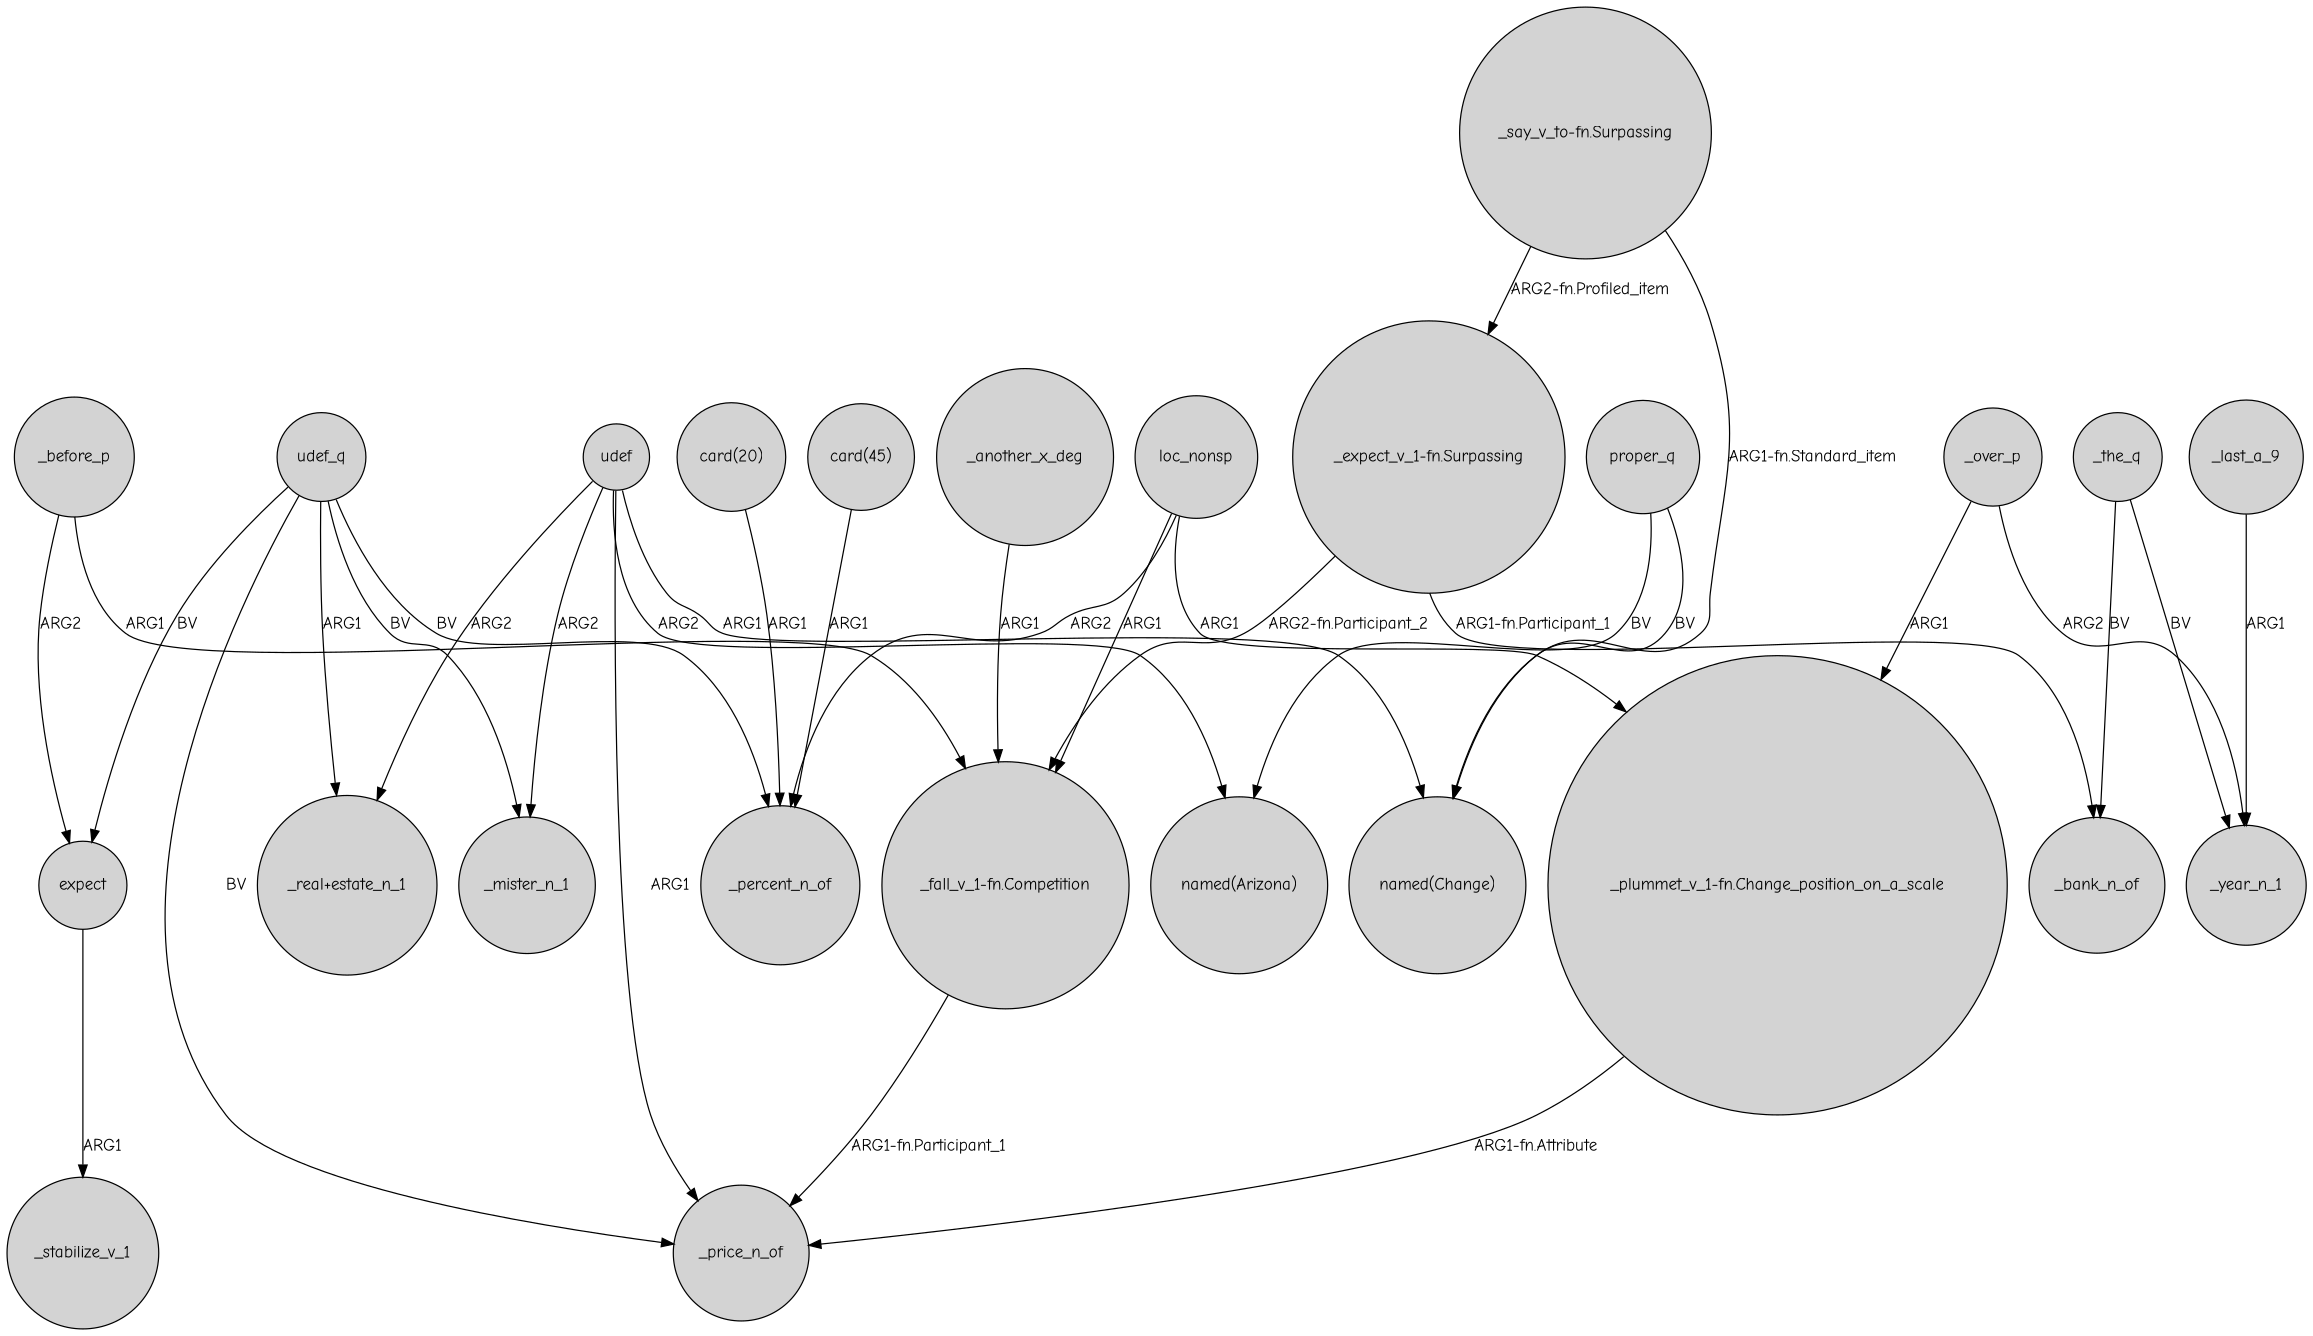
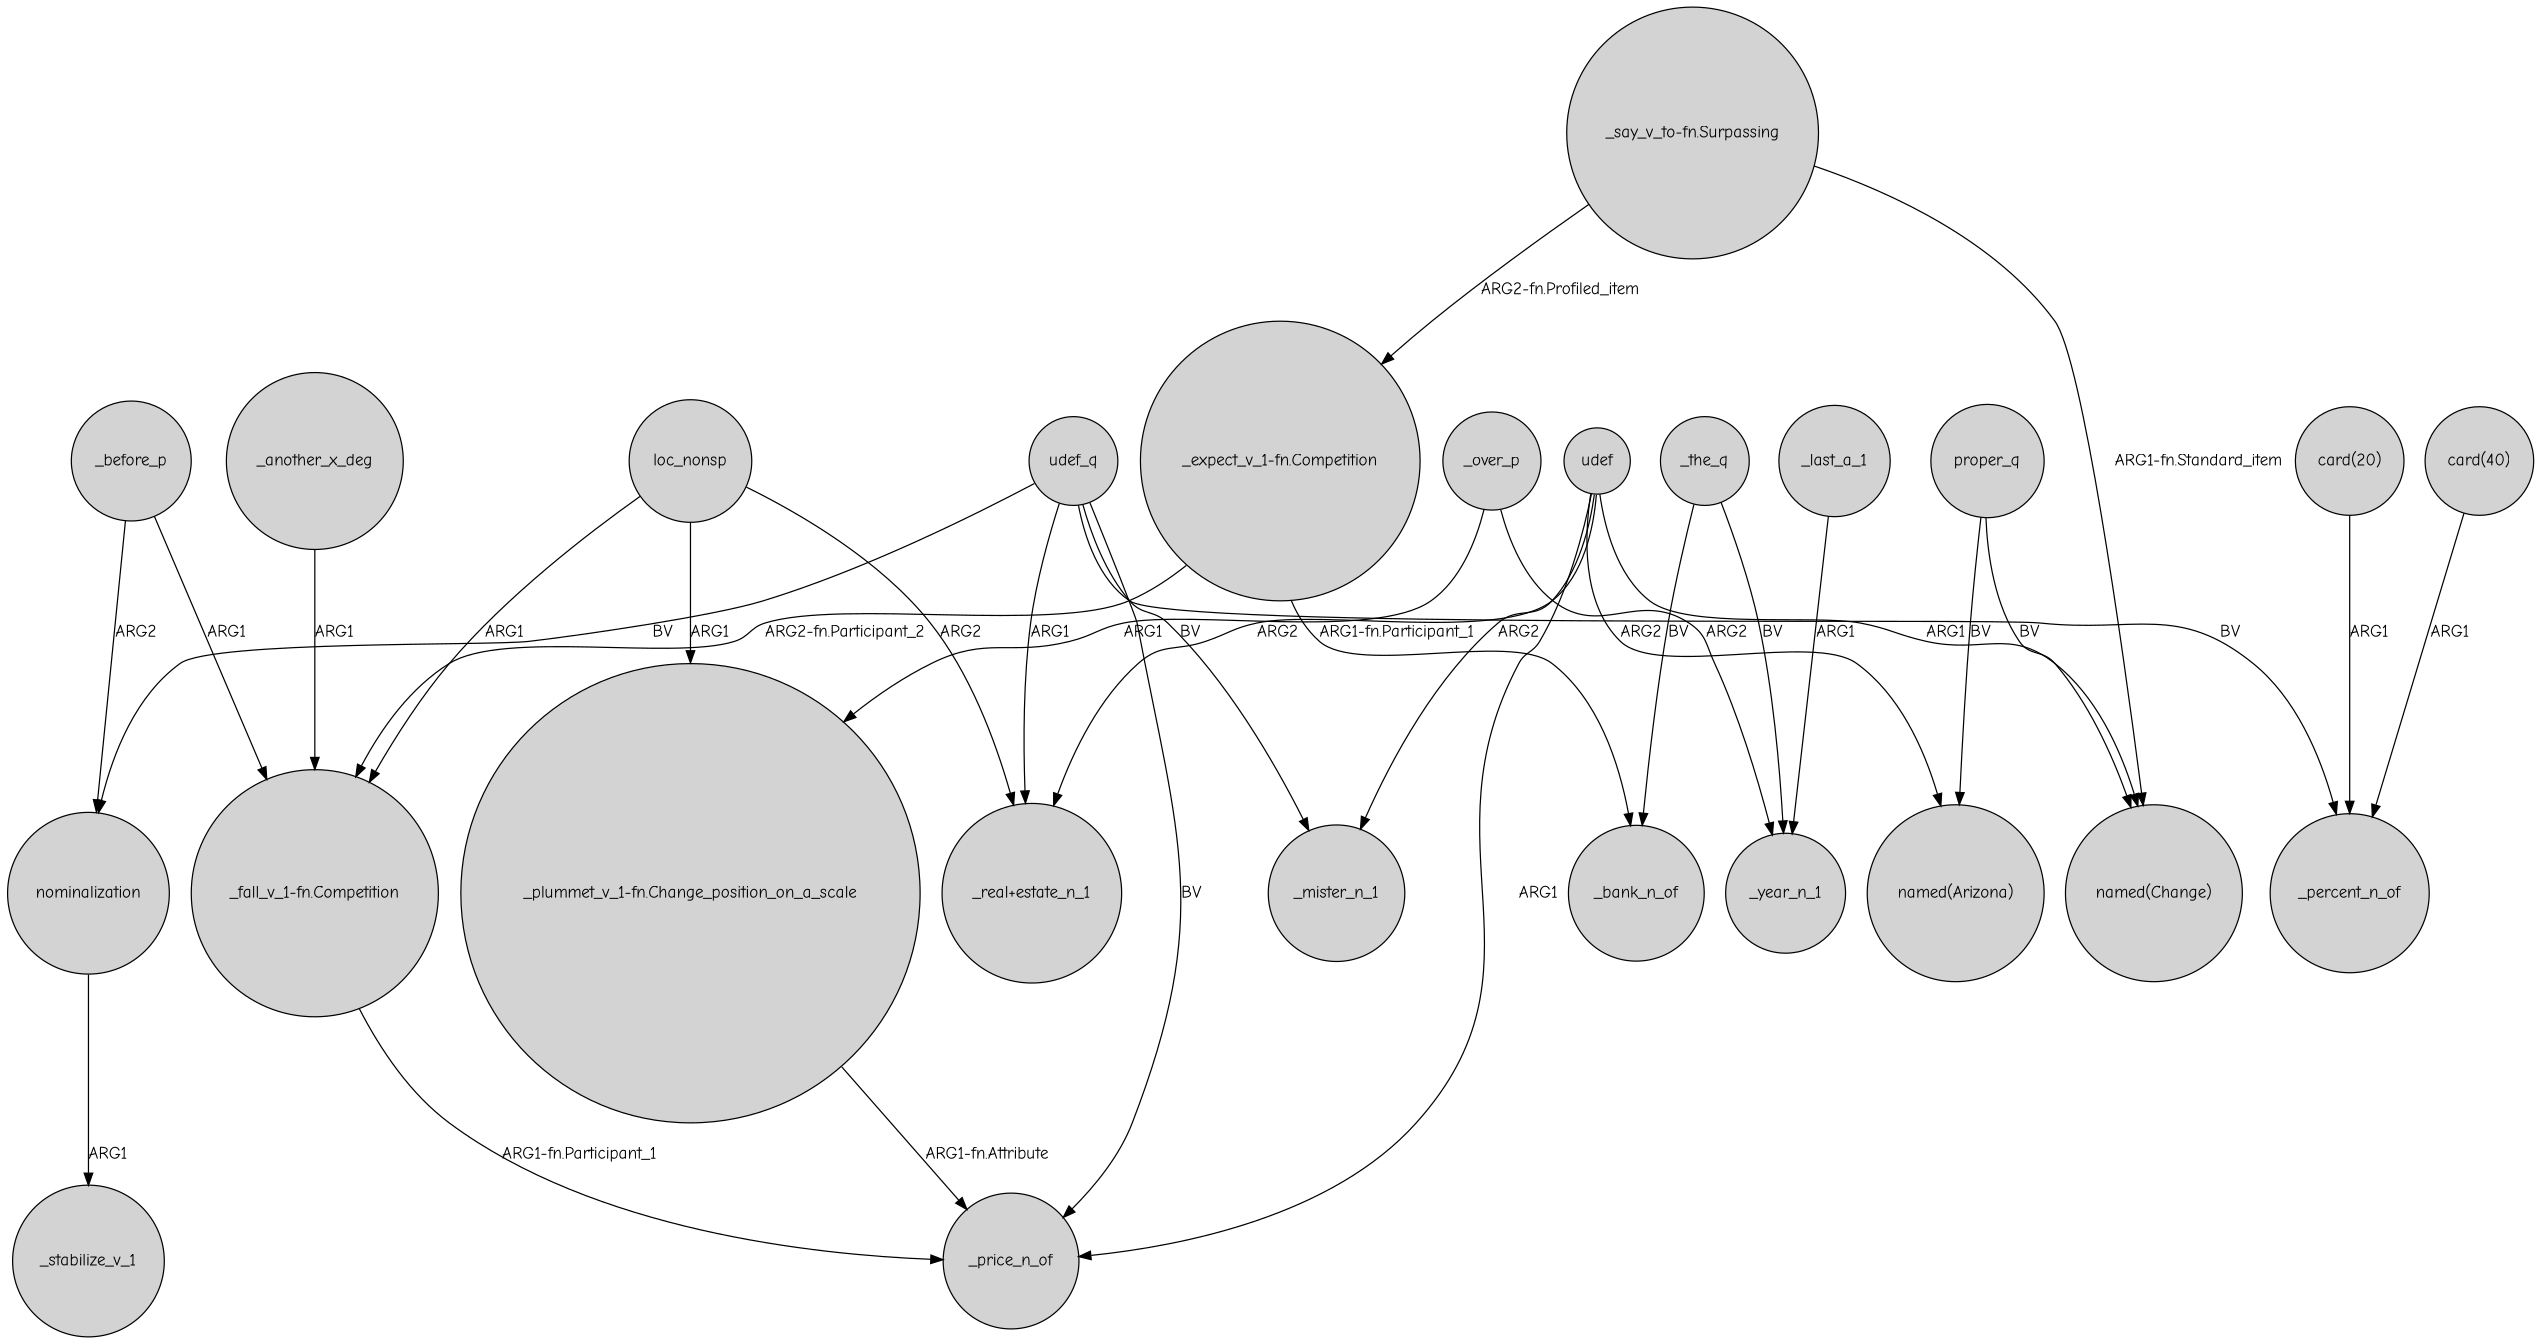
(861, 457) -> (2479, 461)
(1429, 457) -> (1280, 461)
(2246, 457) -> (1835, 461)
(1056, 625) -> (910, 600)
(83, 885) -> (88, 893)
